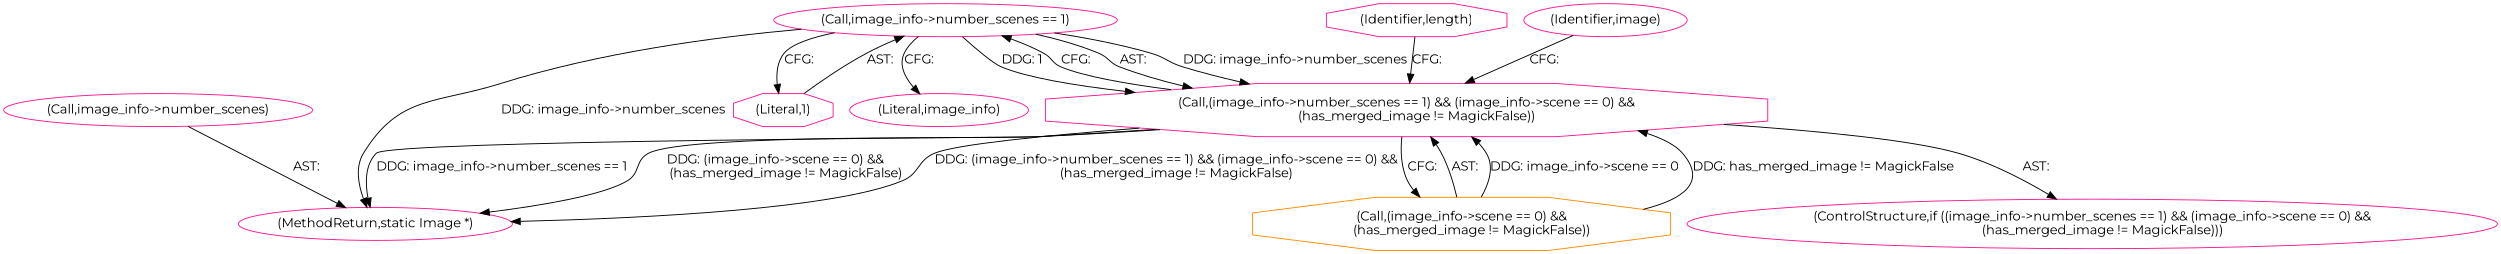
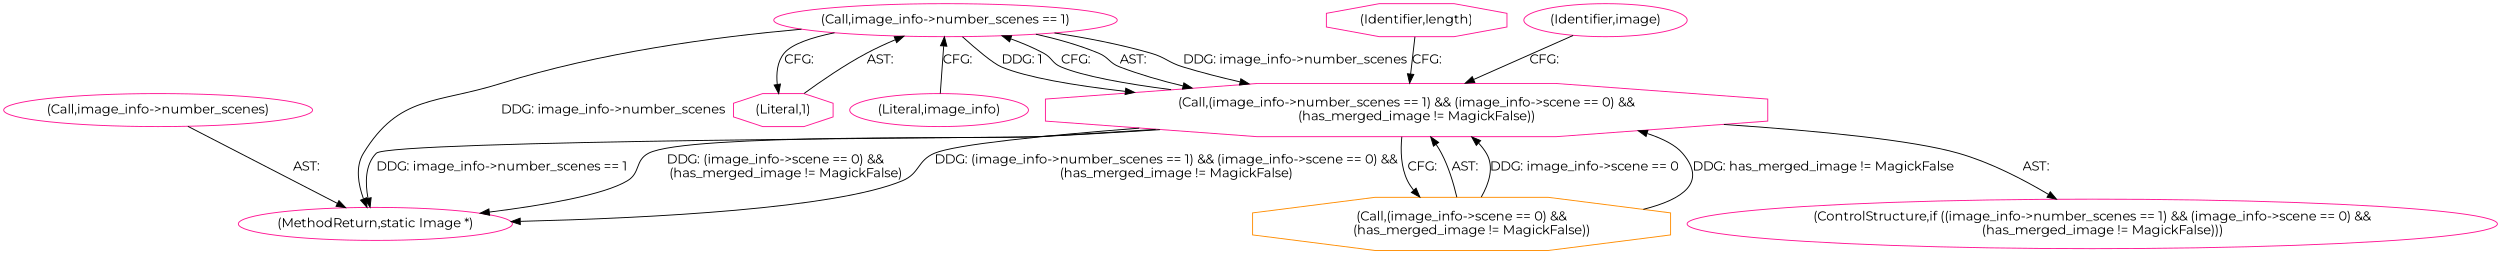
(902, 60) -> (942, 70)
